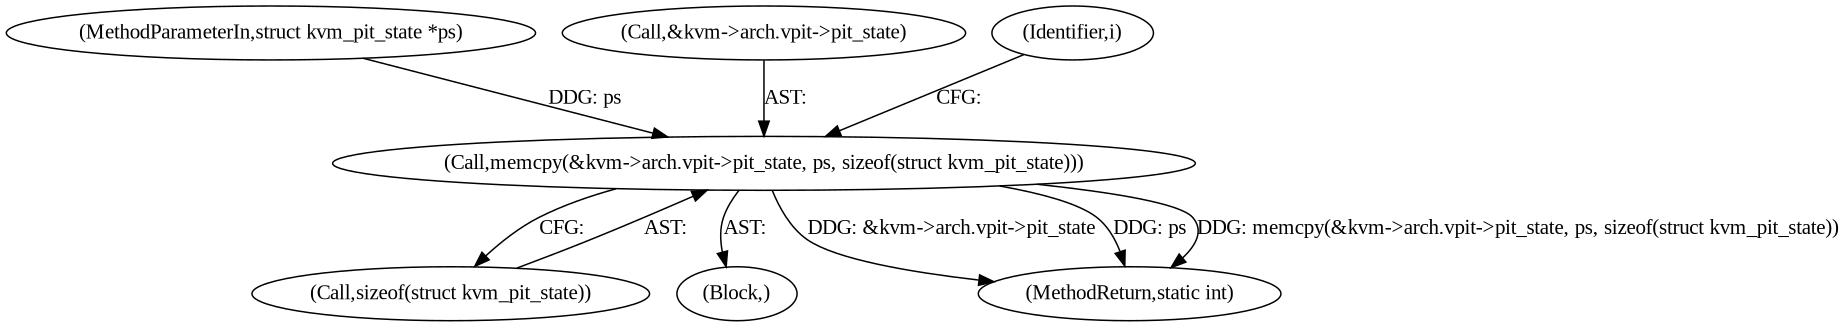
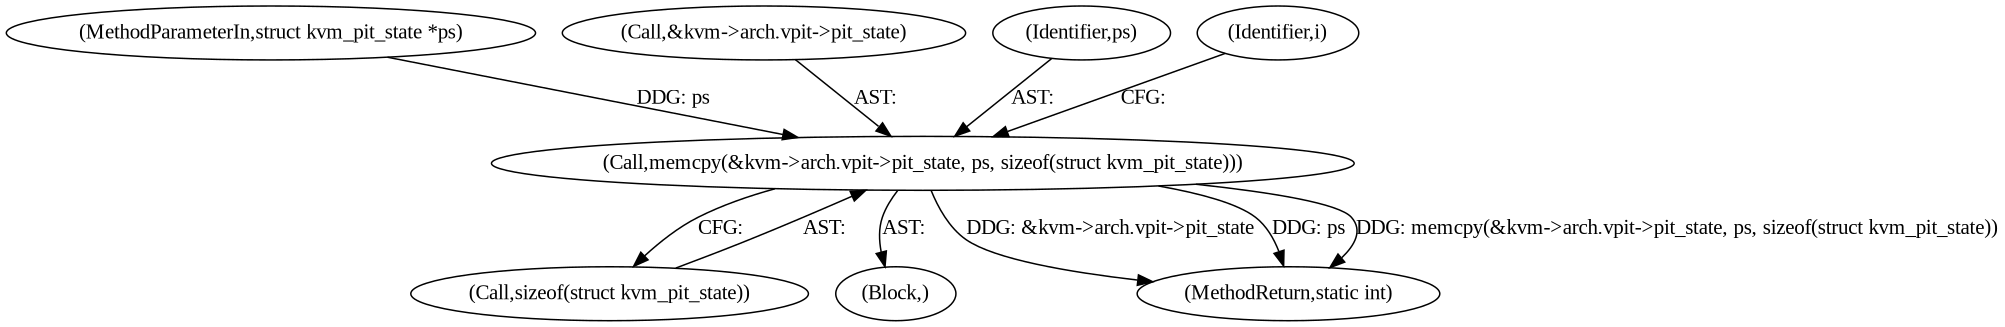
none -> (1082, 33)
